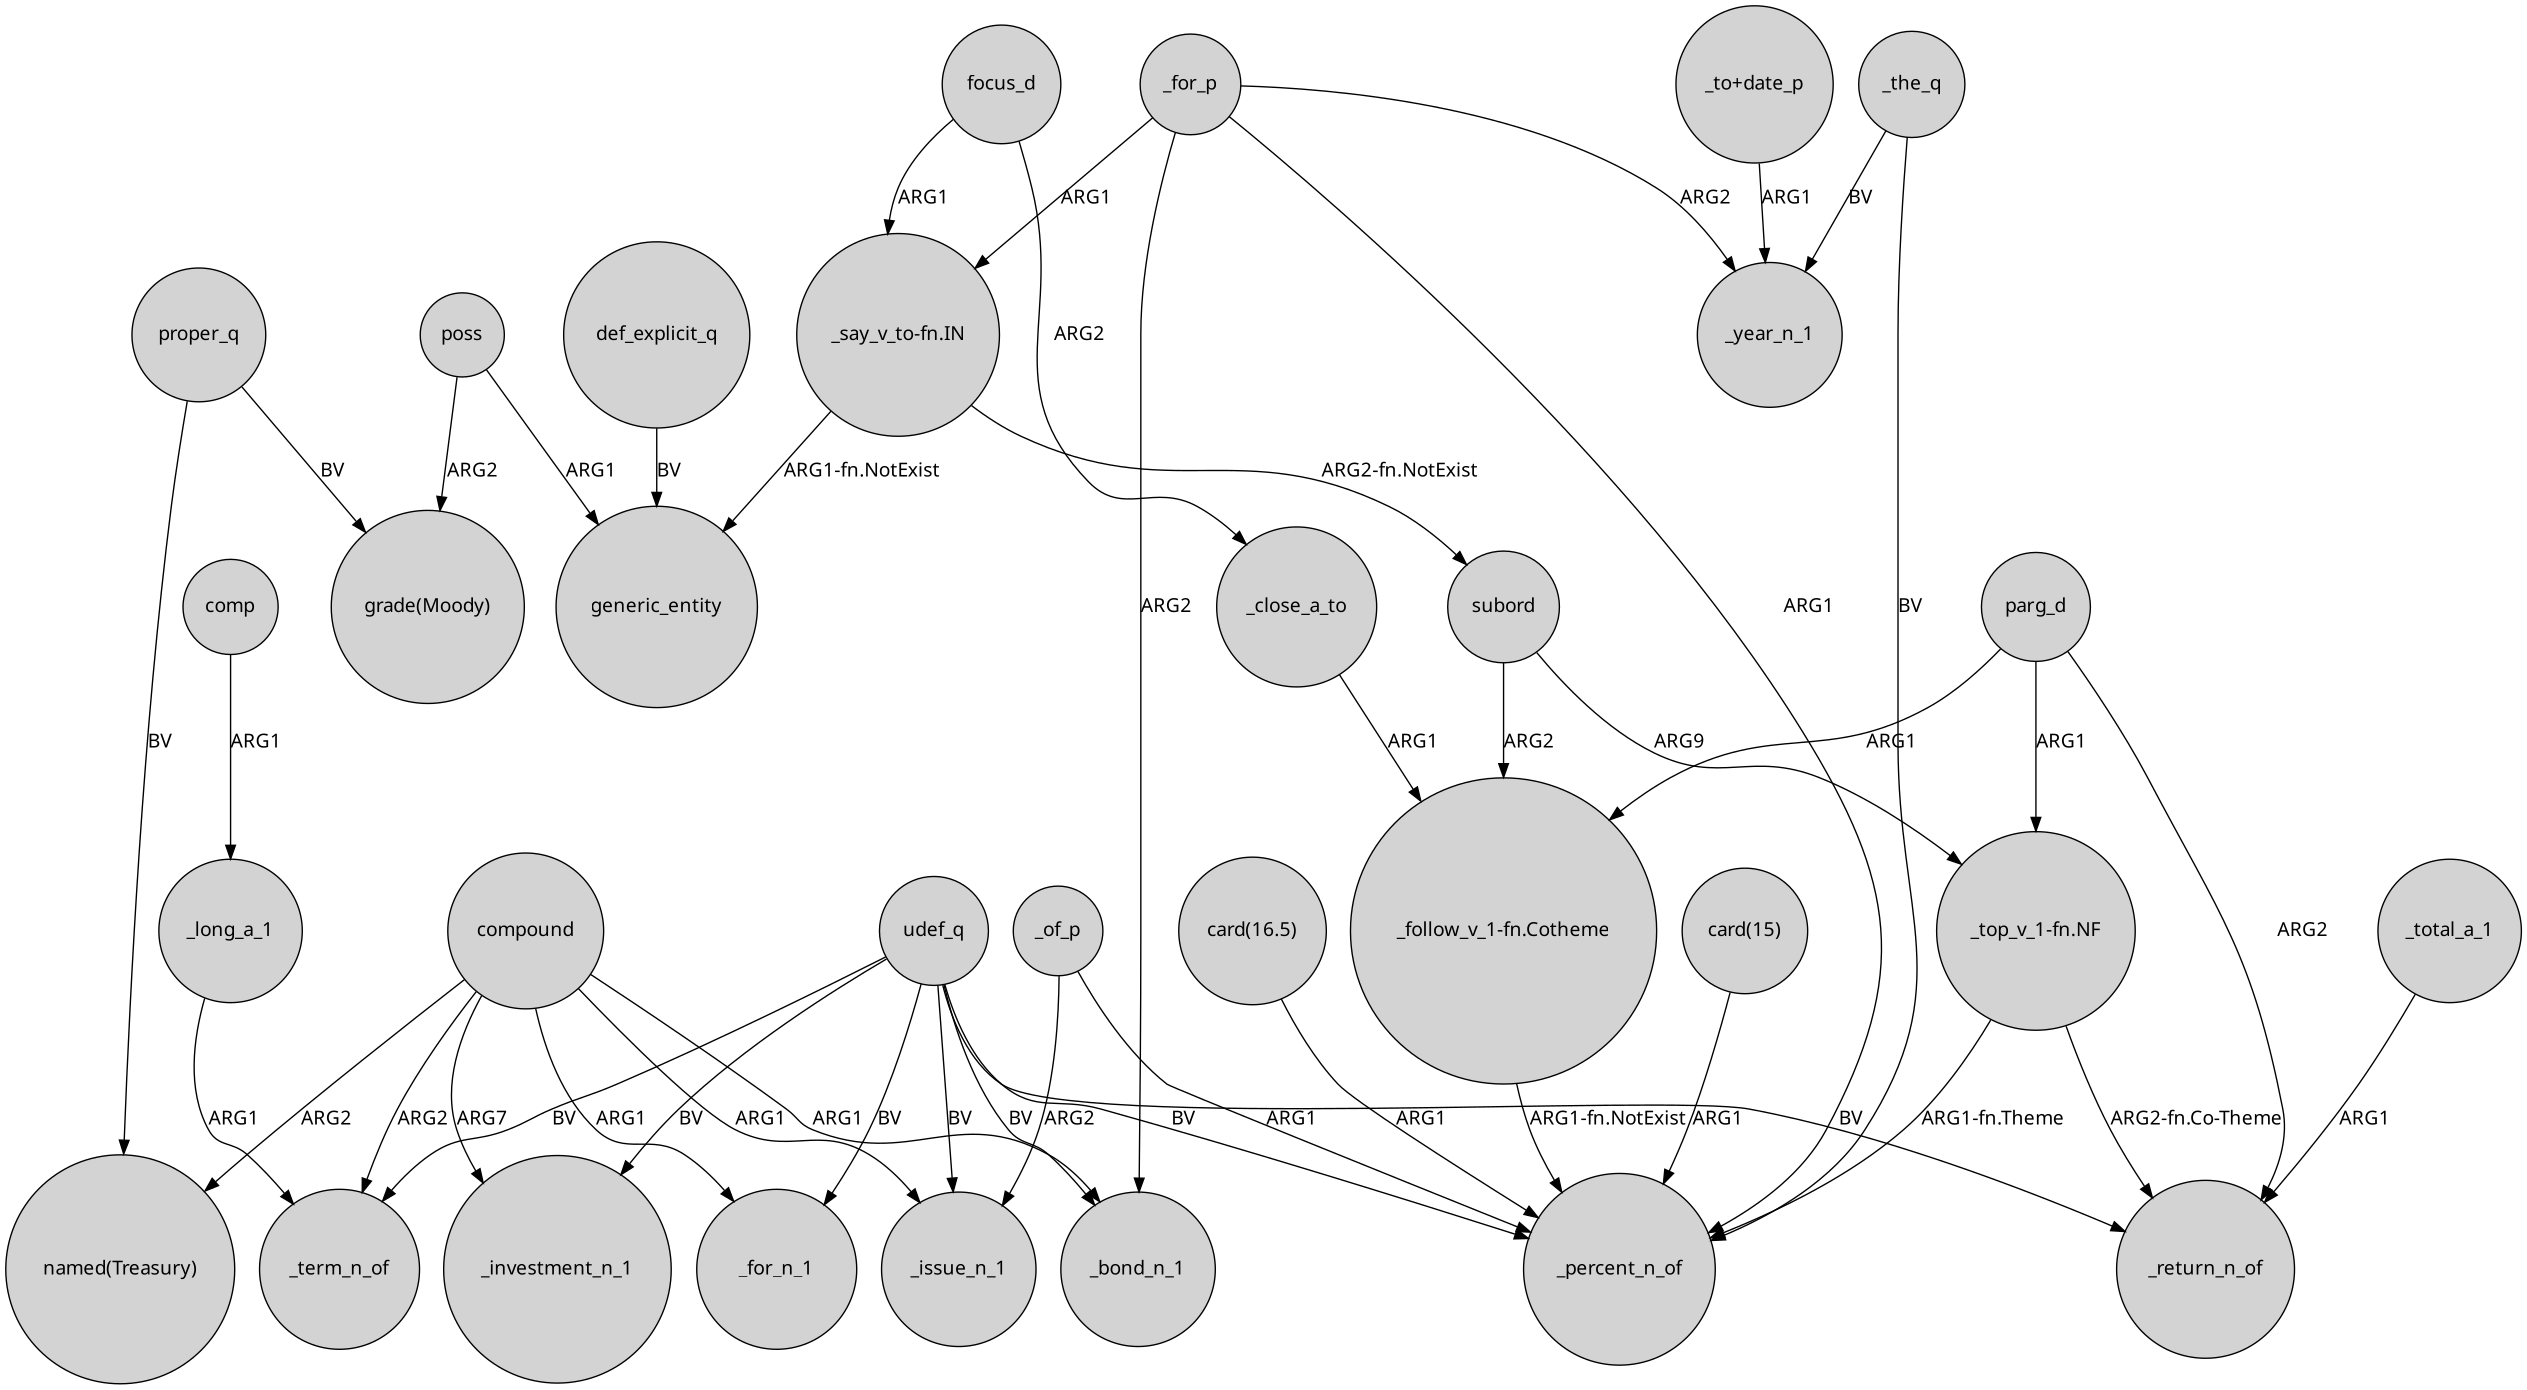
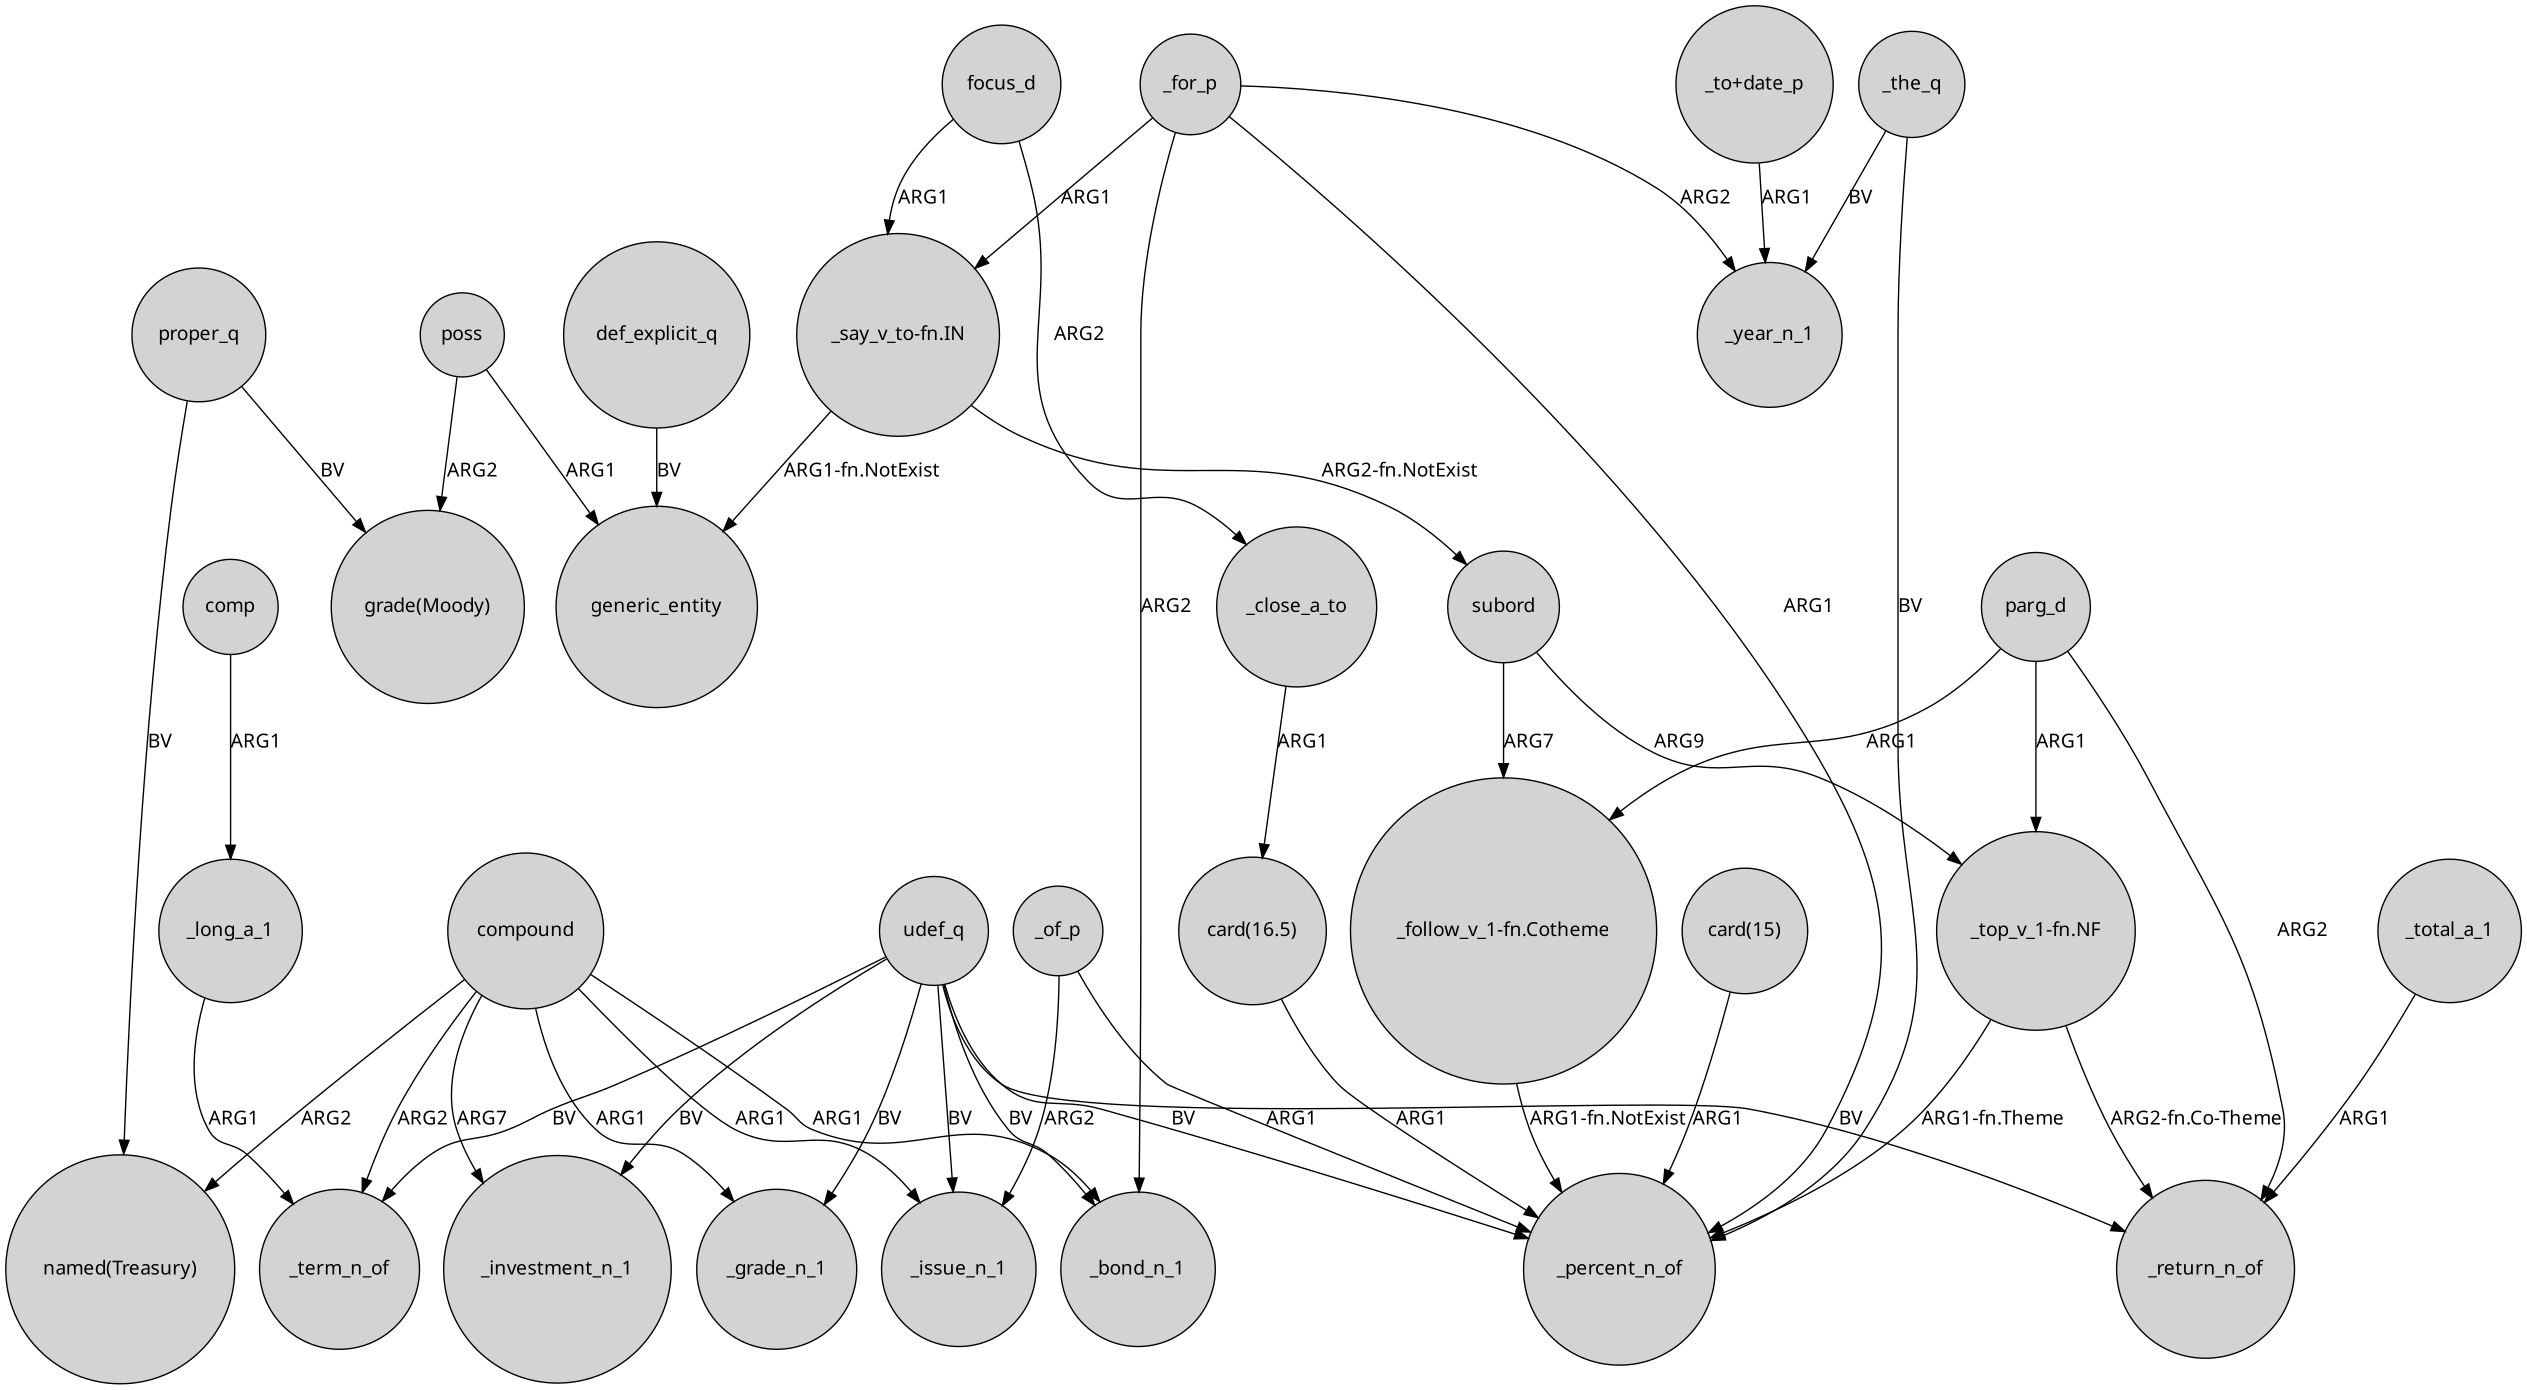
(1376, 732) -> (1275, 765)
(1529, 742) -> (1529, 742)
(777, 1269) -> (777, 1269)
